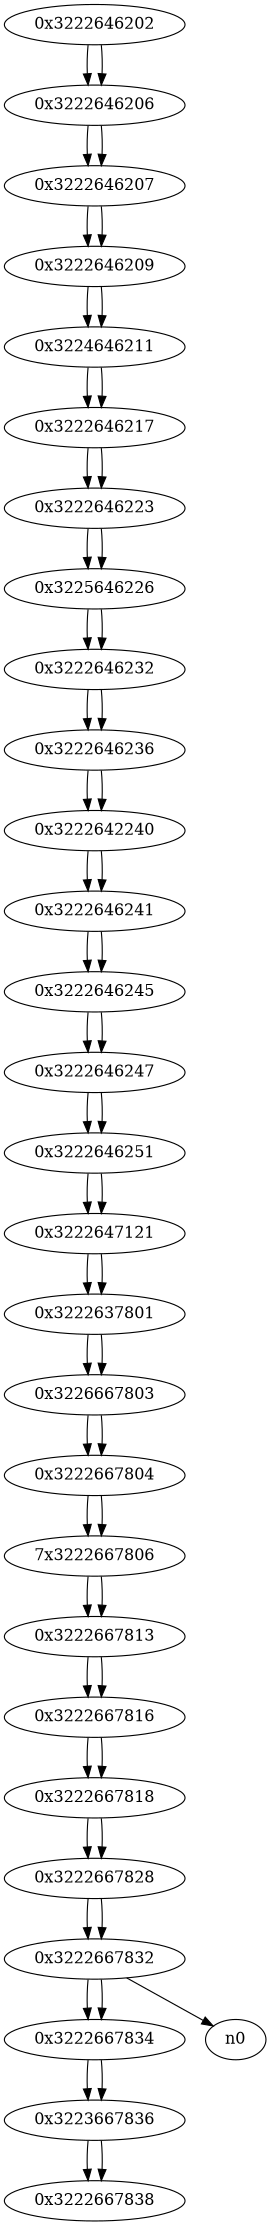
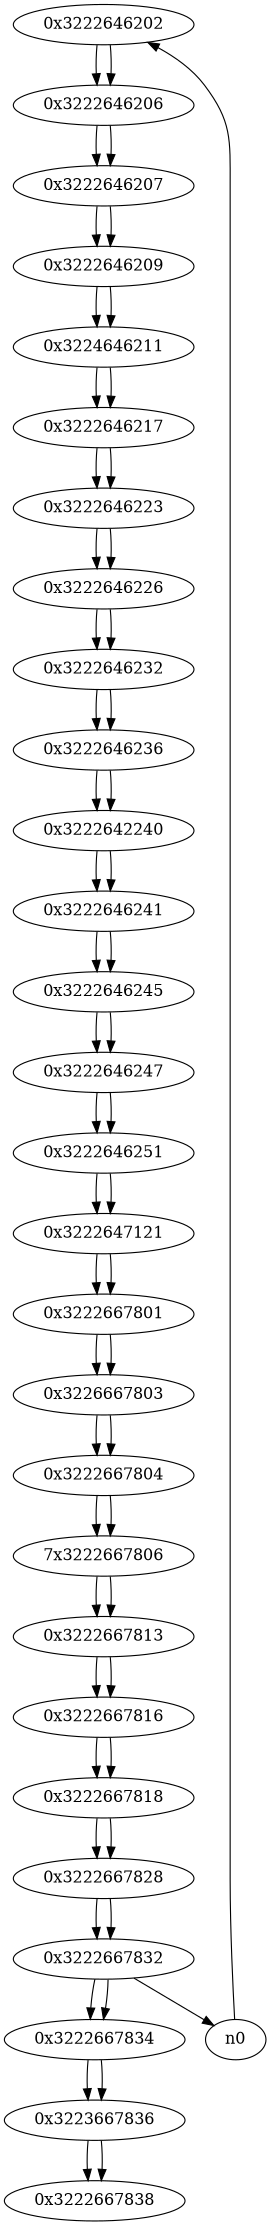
(95, 589) -> (104, 589)
none -> (230, 1019)
(95, 1314) -> (104, 1314)
